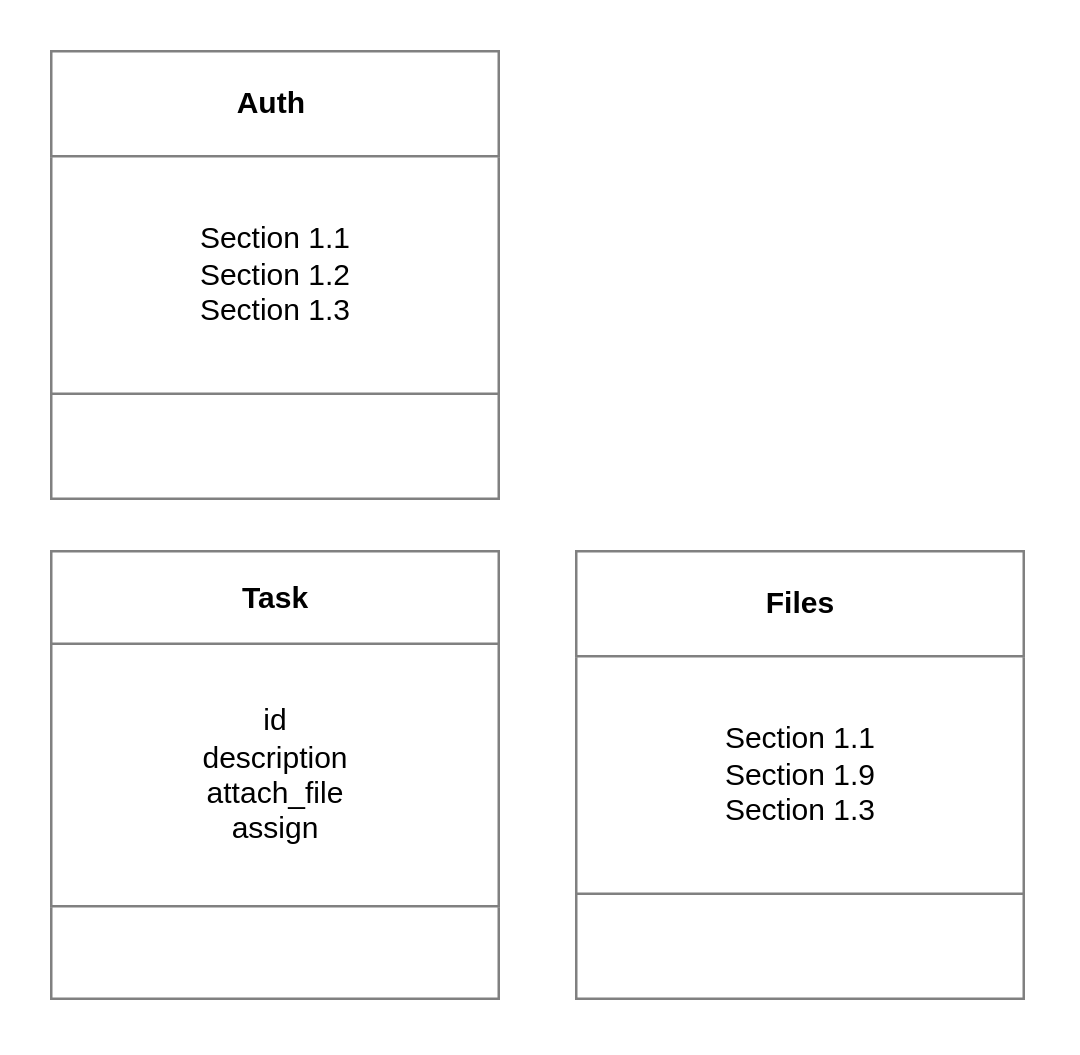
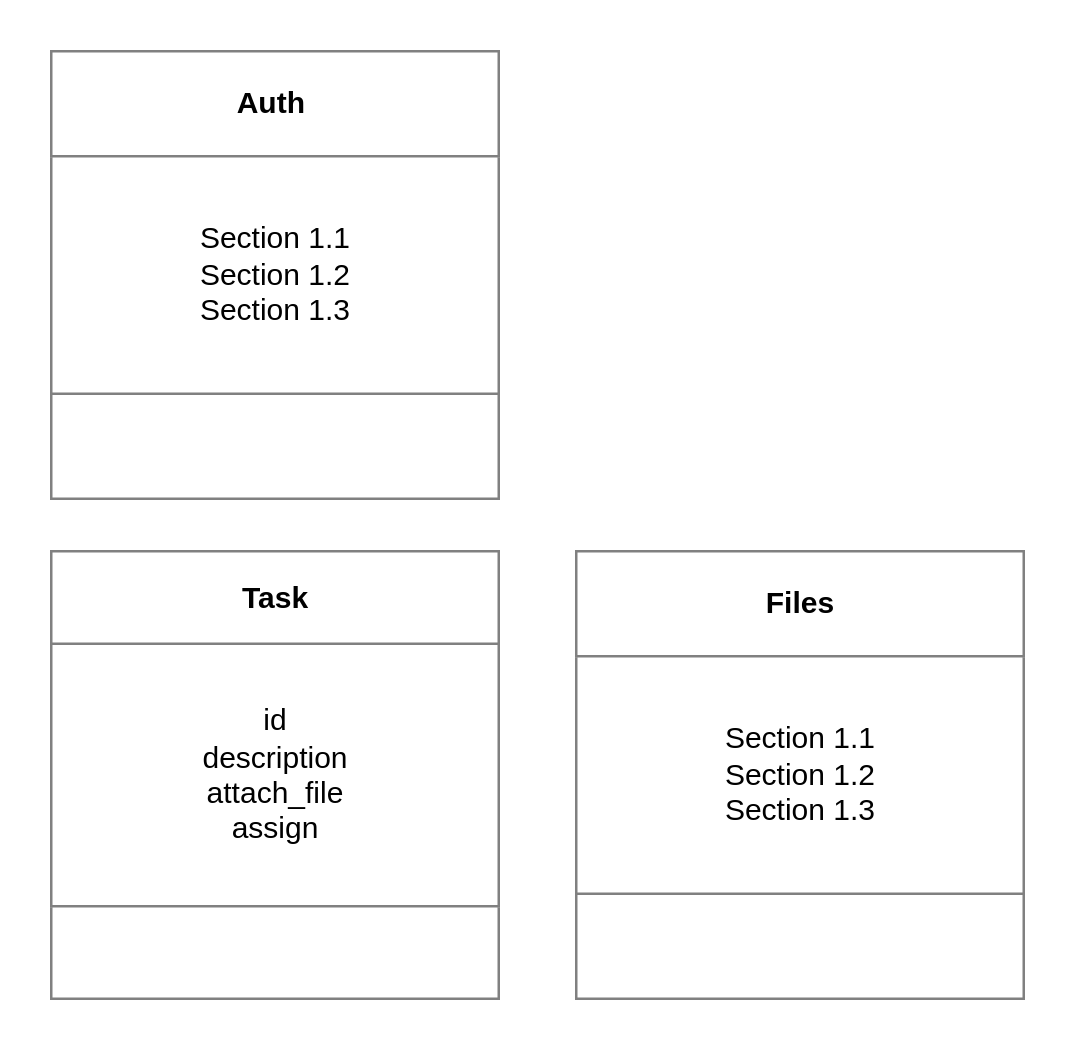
(657, 623) -> (657, 623)
